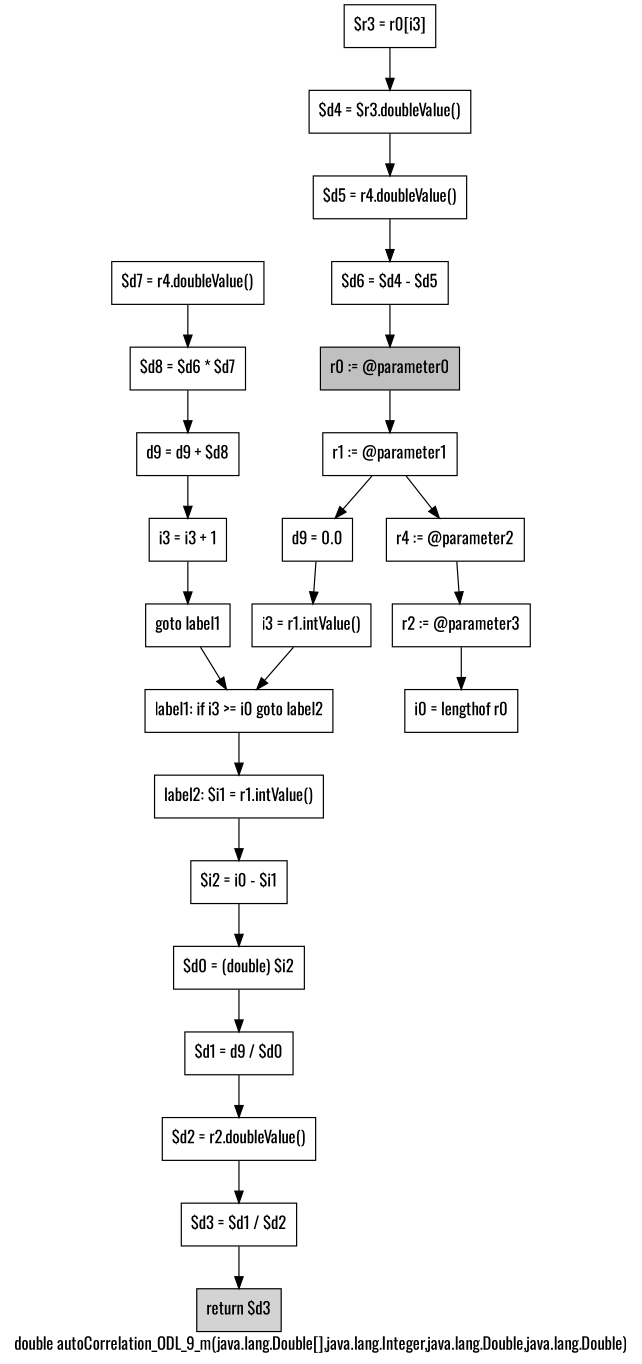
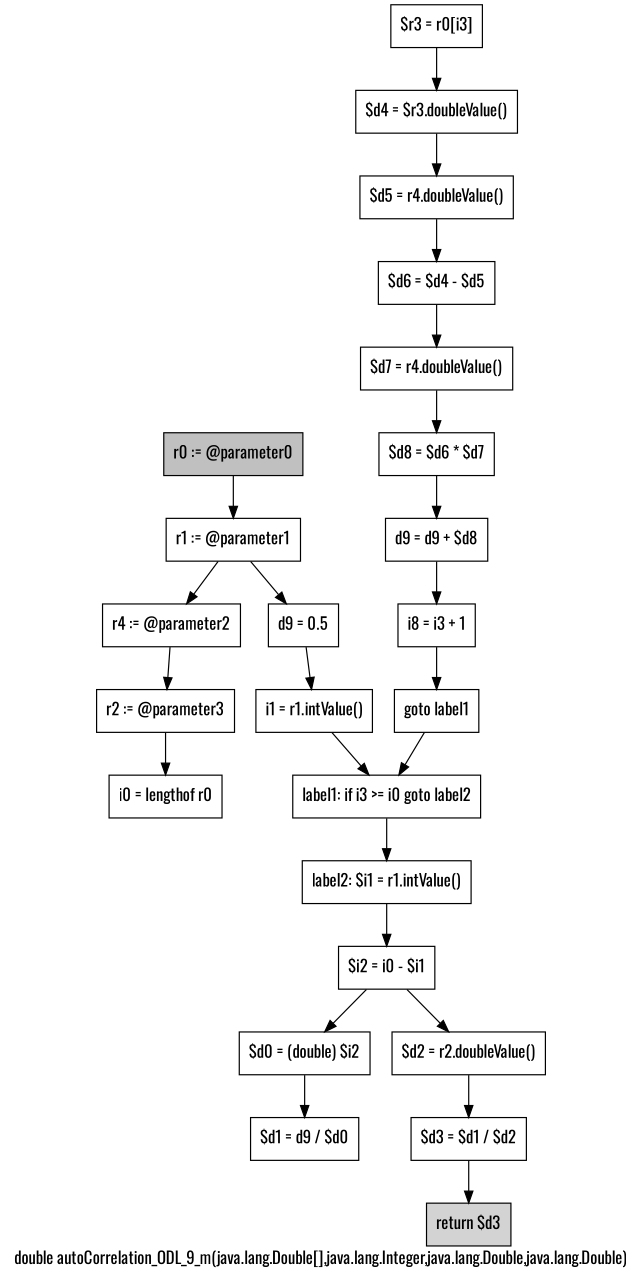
(390, 320) -> (437, 320)
(188, 540) -> (437, 625)
(317, 540) -> (303, 625)
(311, 625) -> (314, 711)
(239, 1090) -> (424, 1006)
